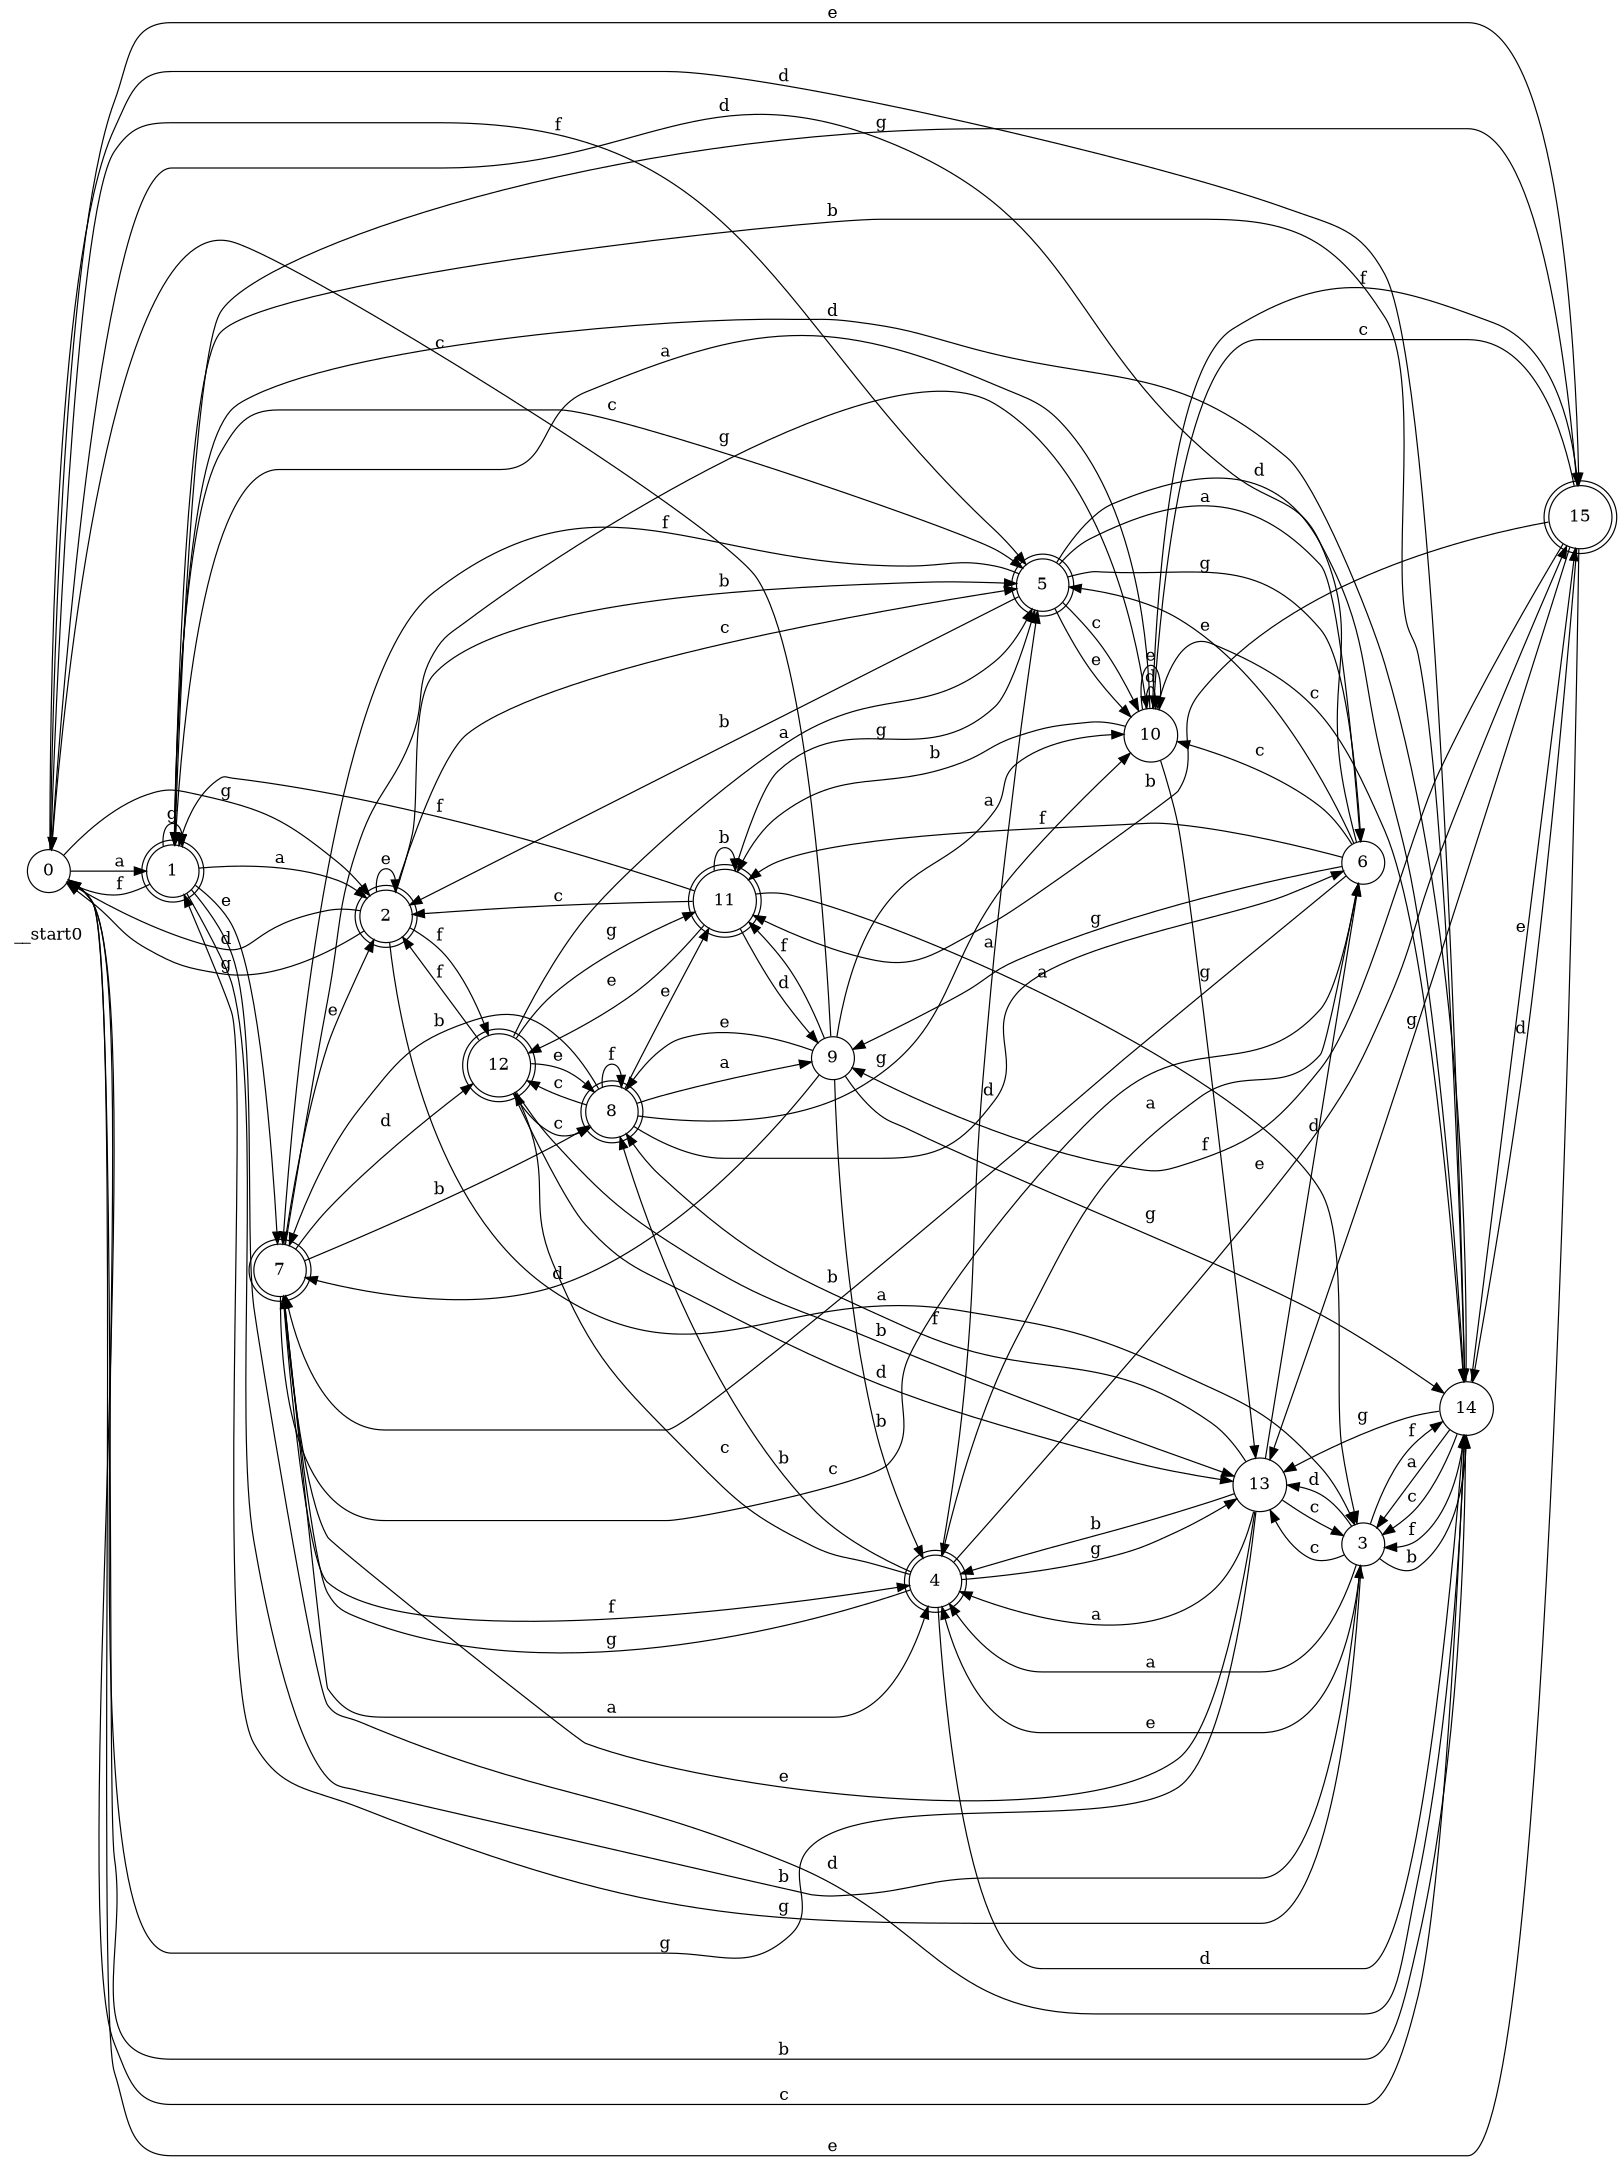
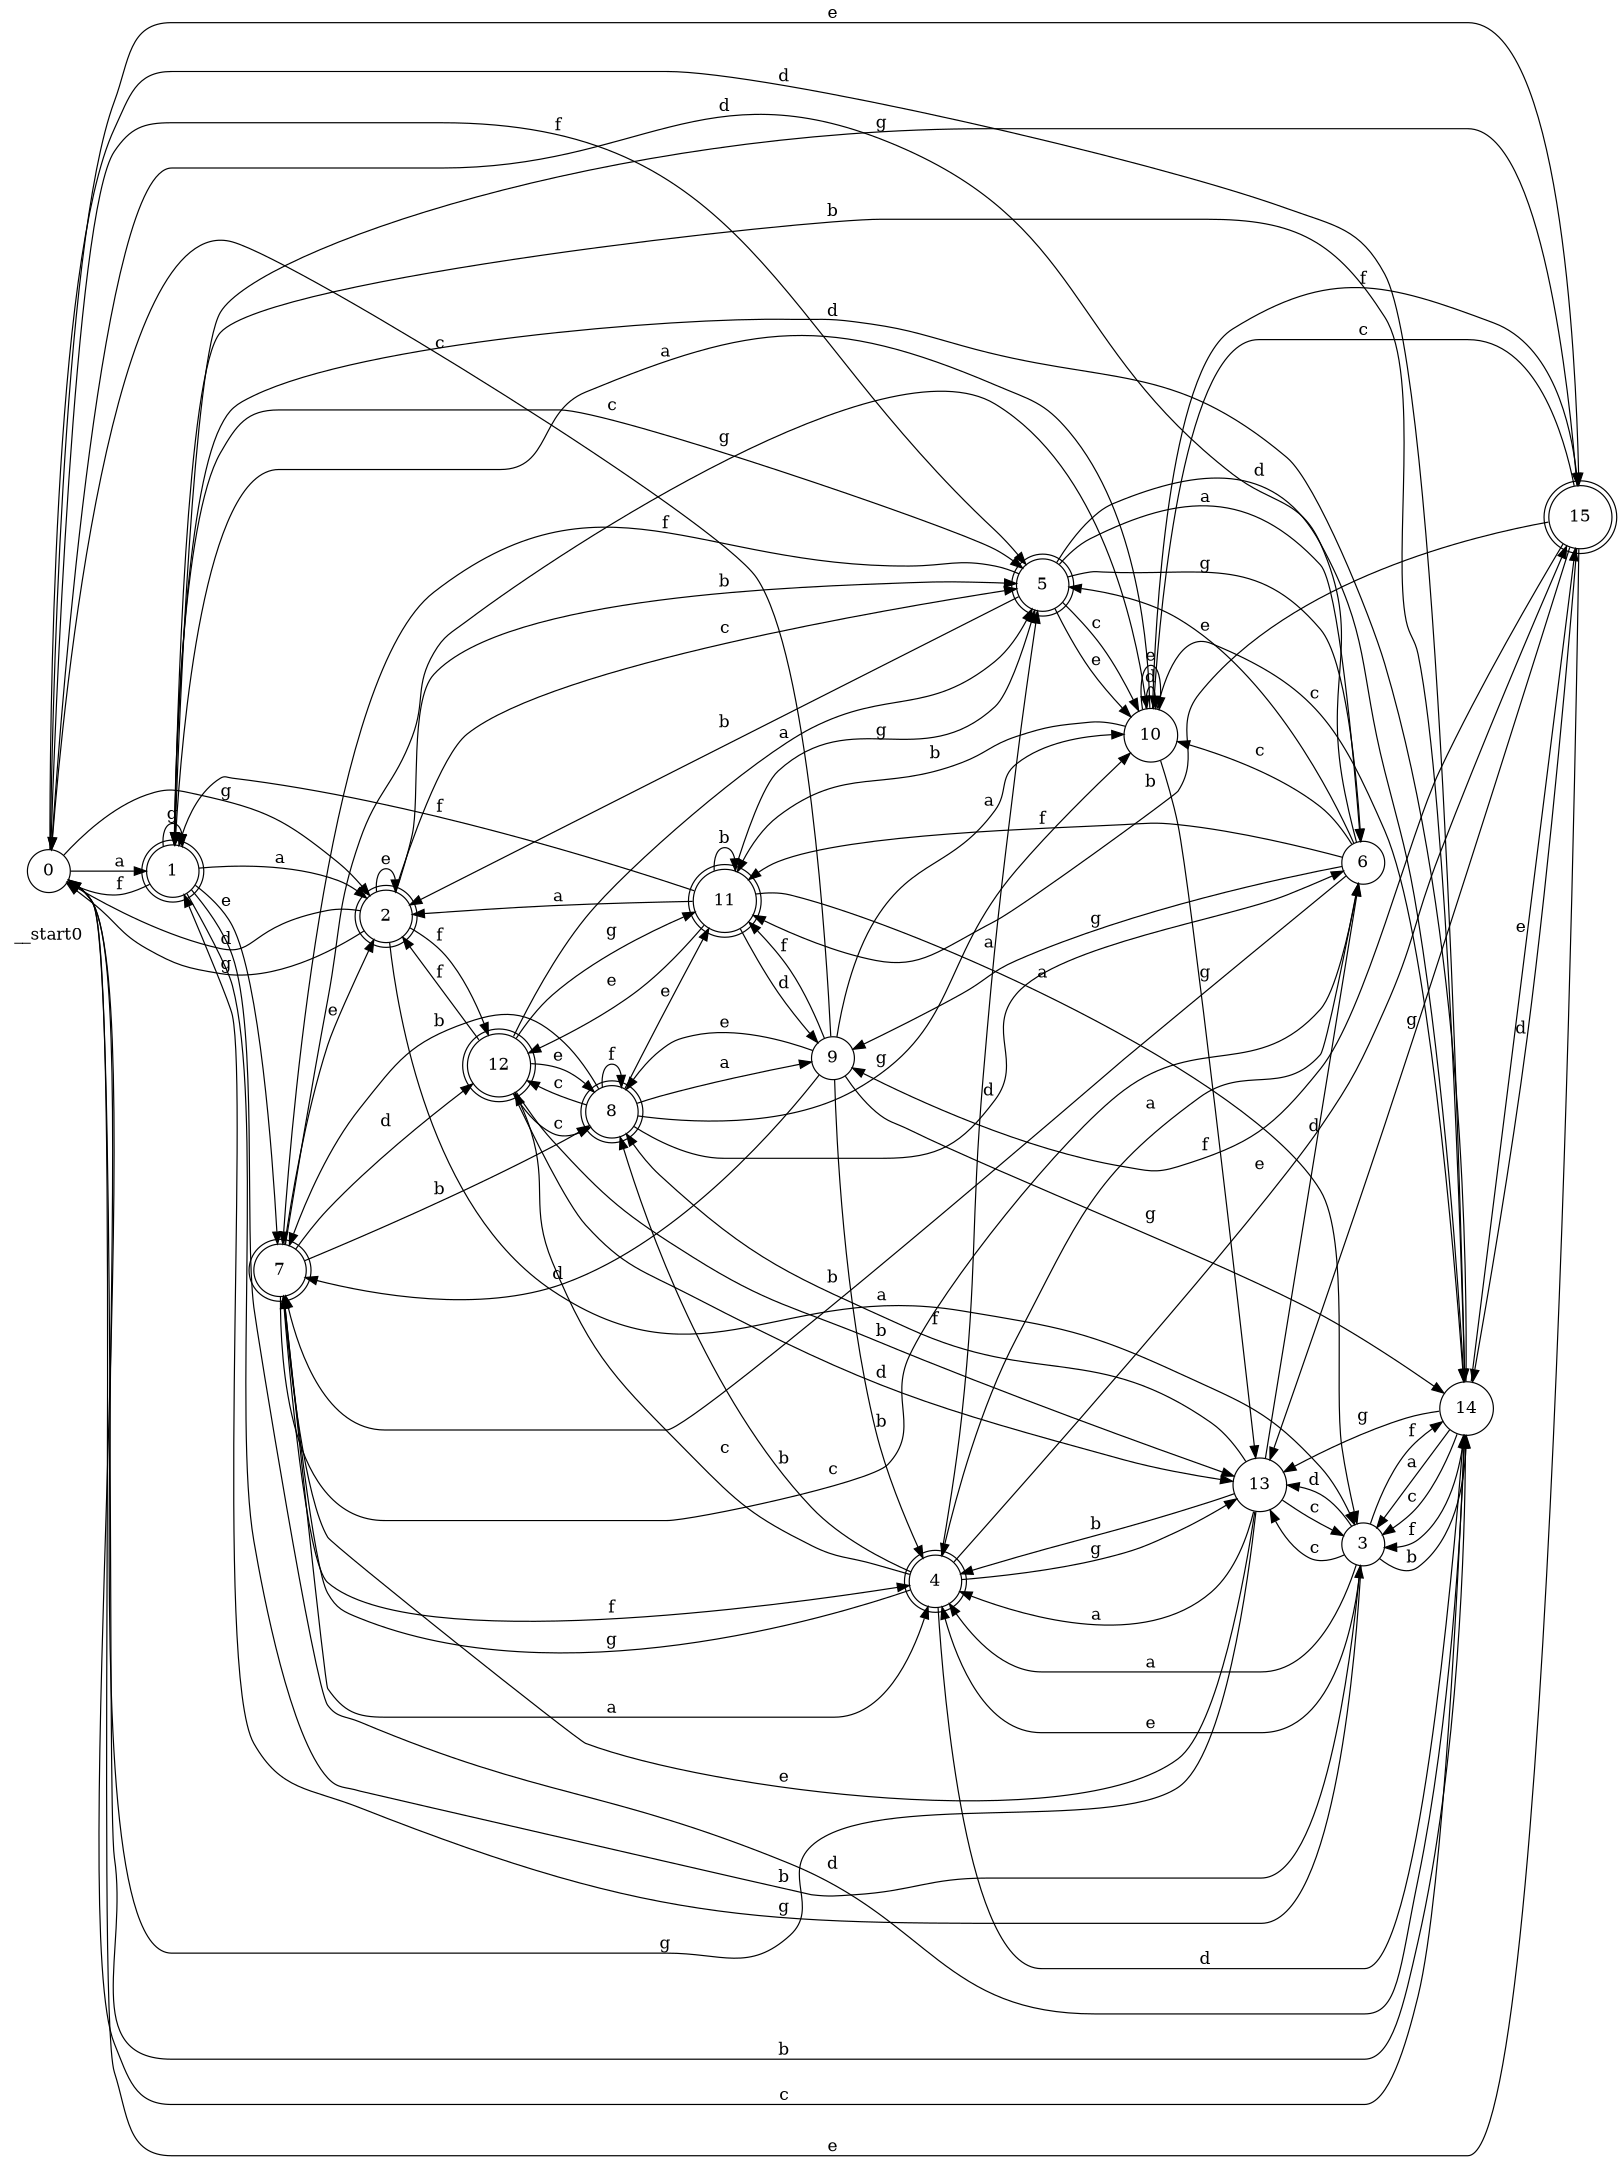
(558, 897) -> (558, 897)
